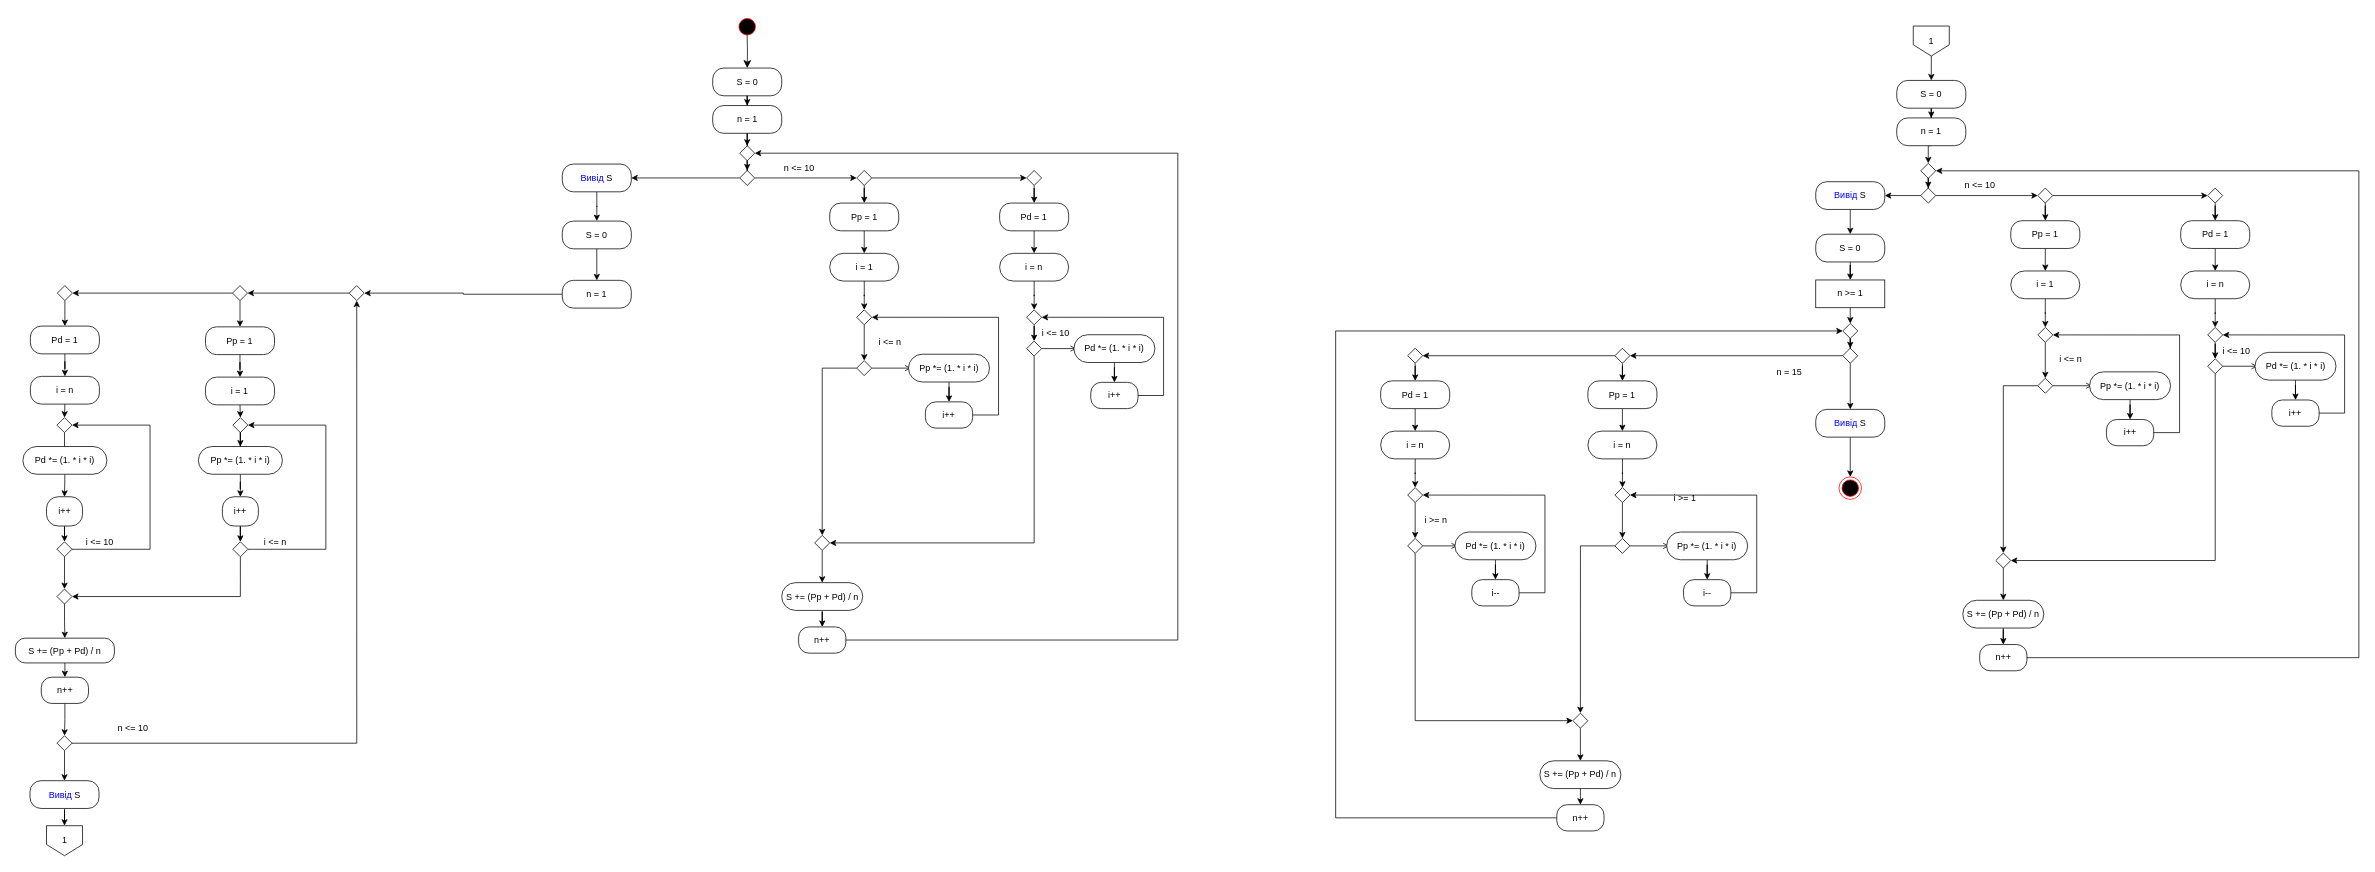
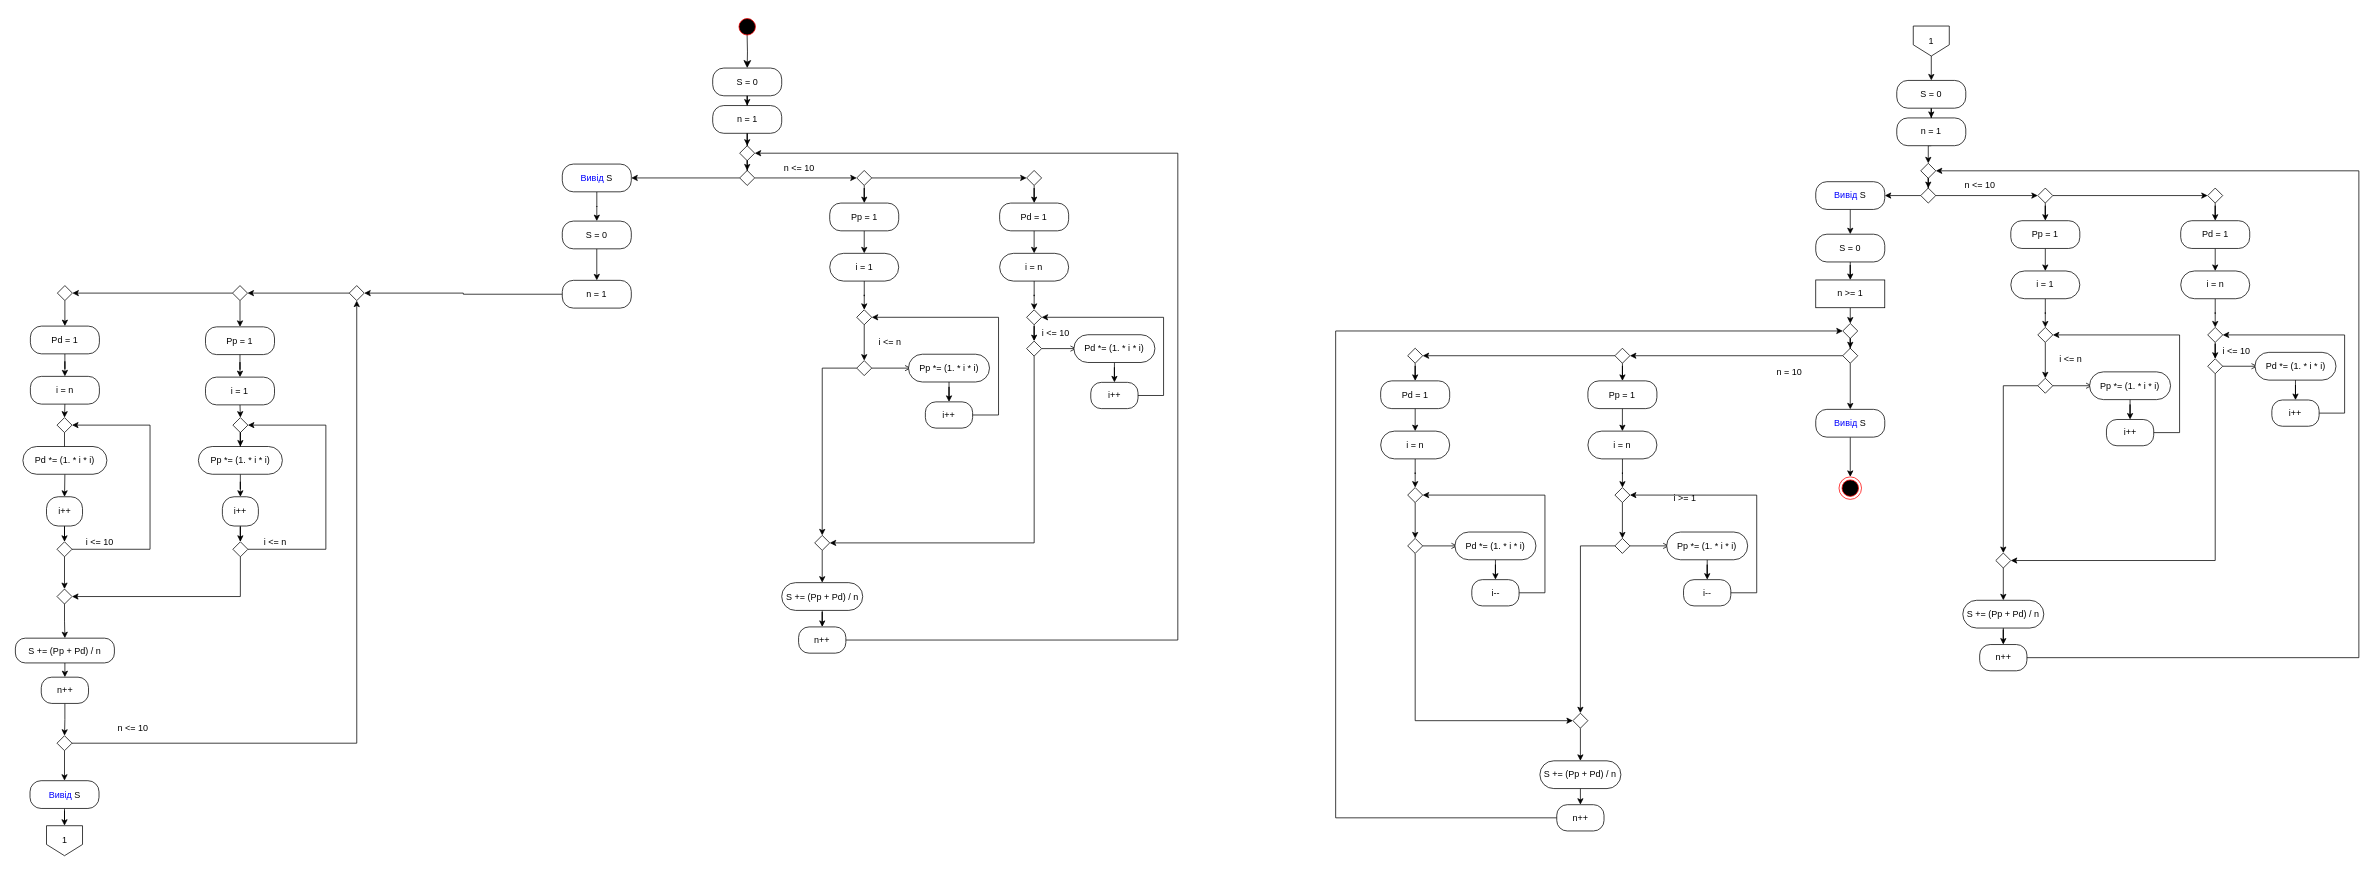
(1789, 372) -> (1789, 372)
(1436, 520) -> none
